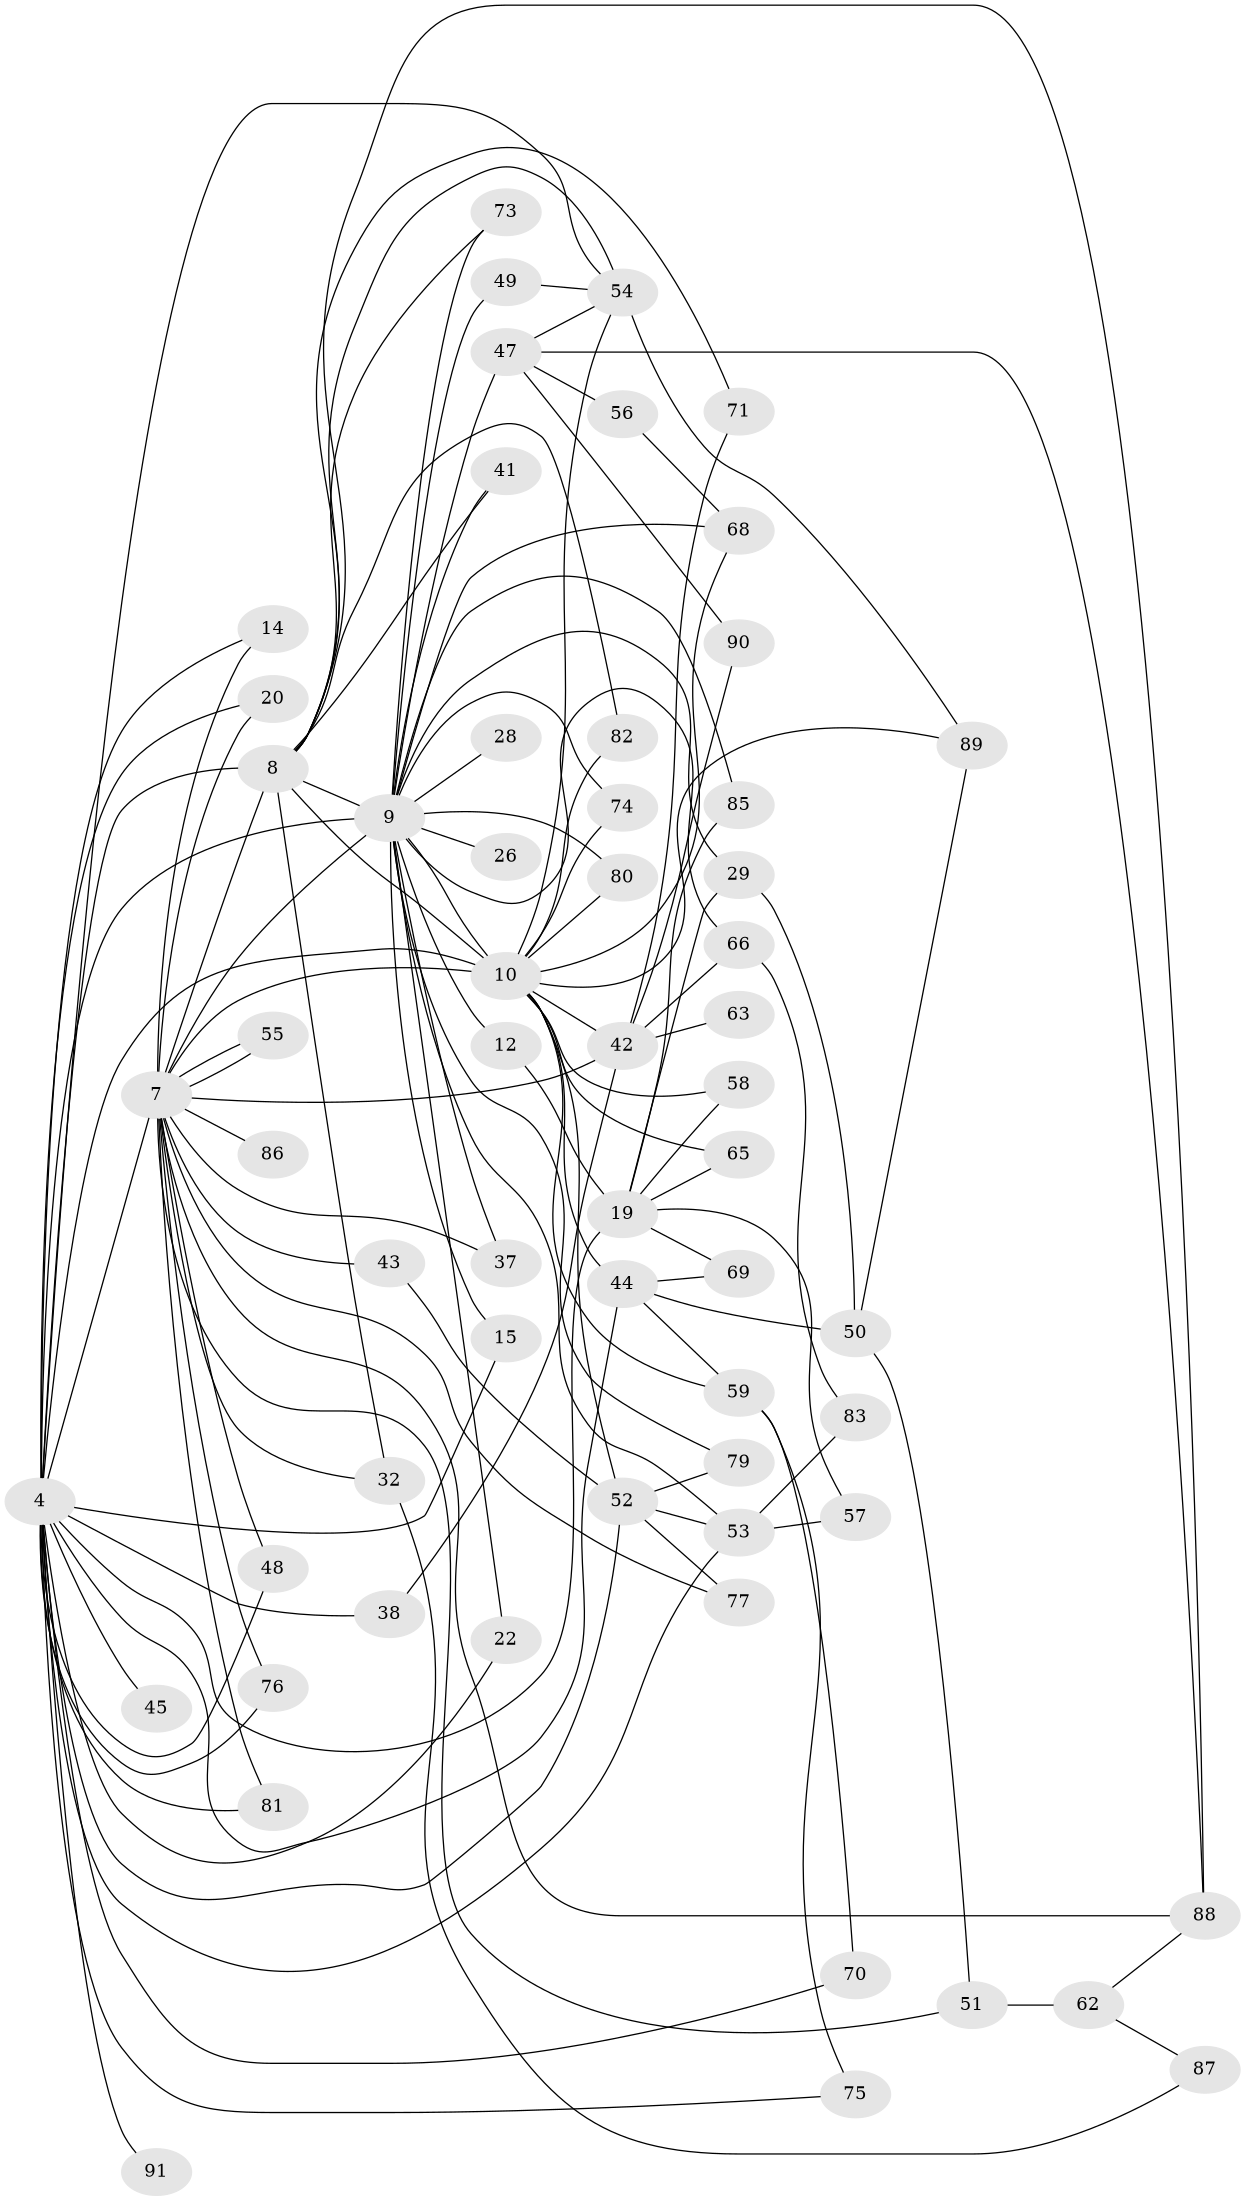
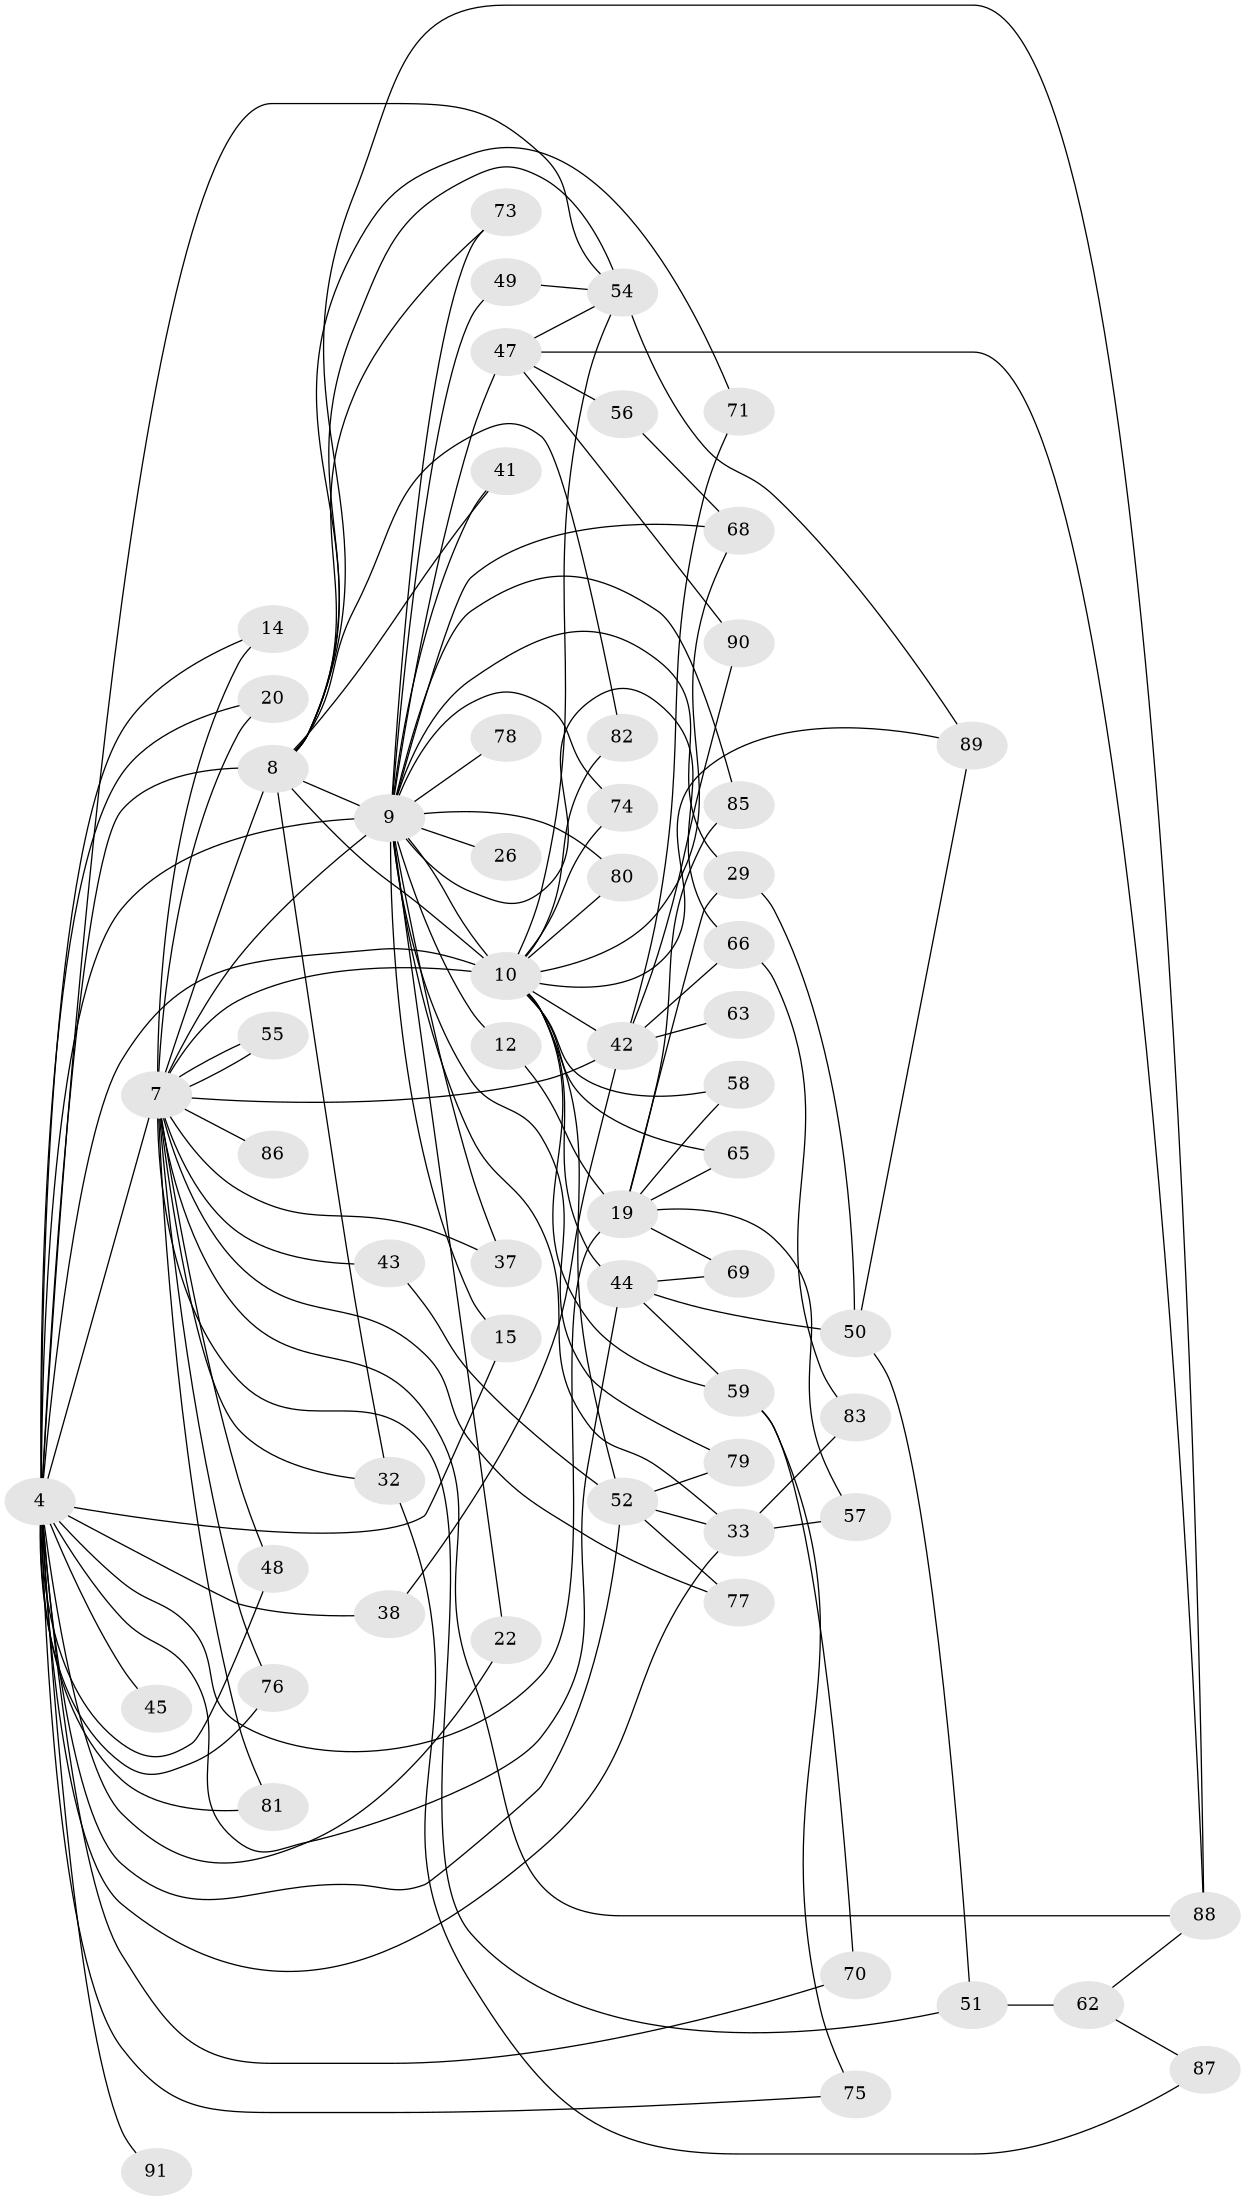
(506, 738) -> (506, 738)
(739, 1533) -> (739, 1533)
